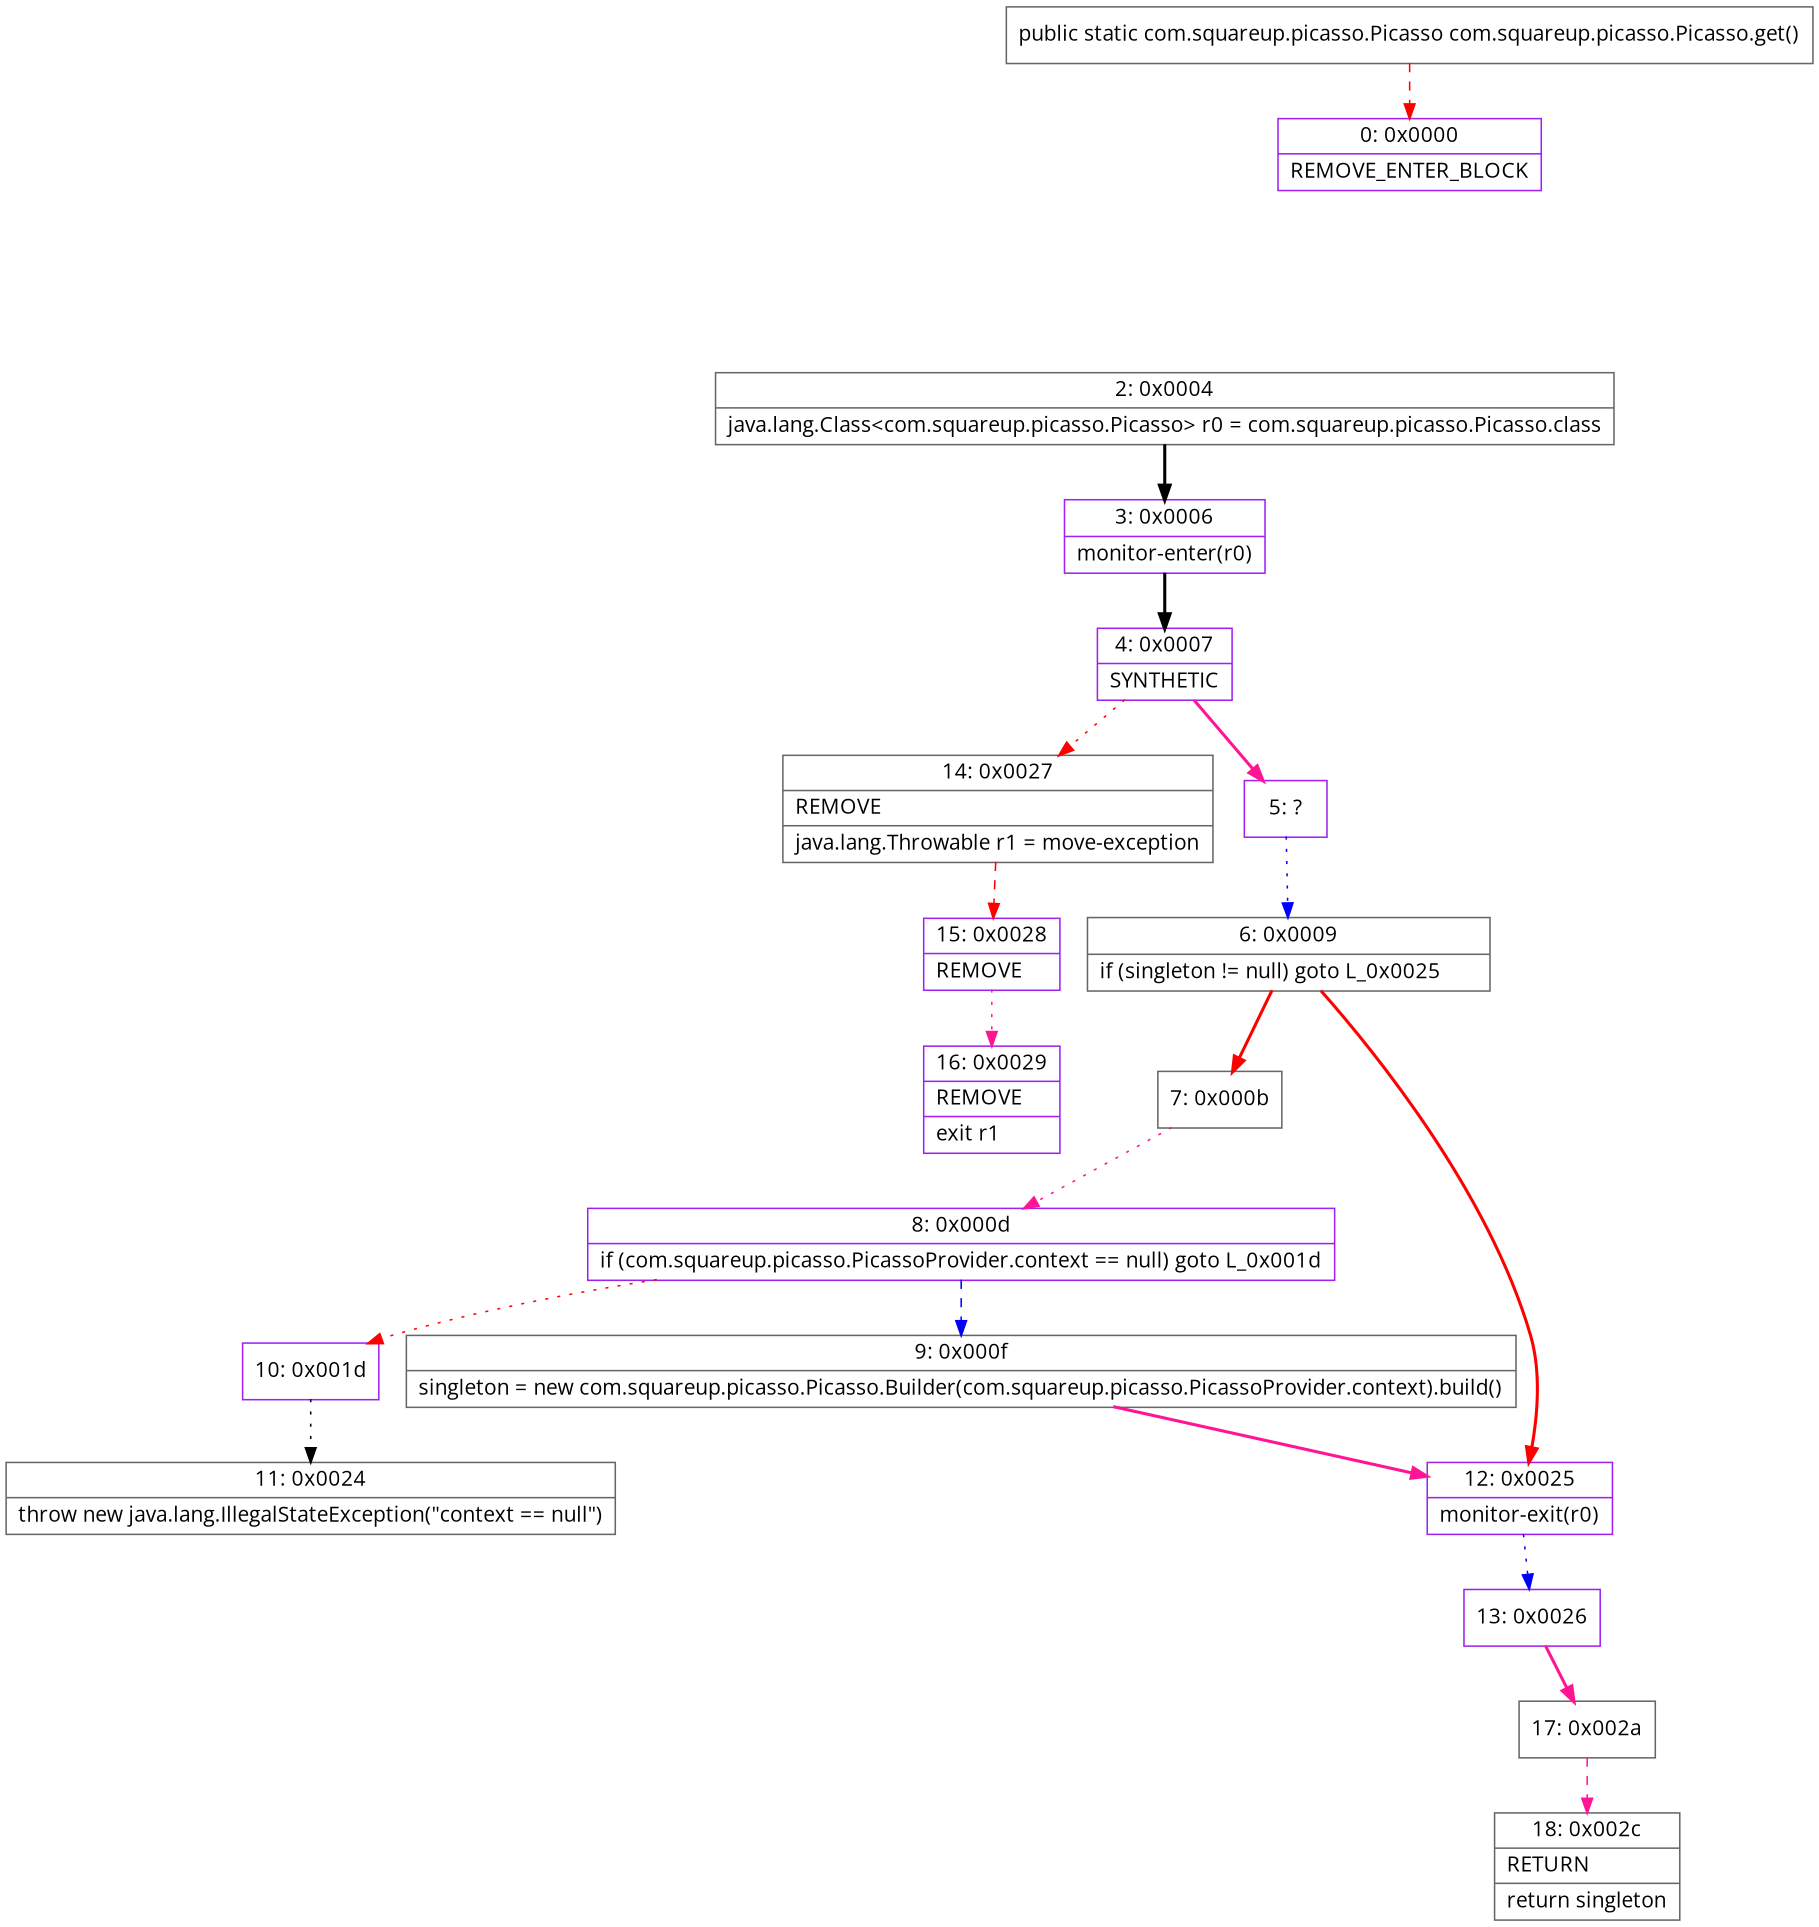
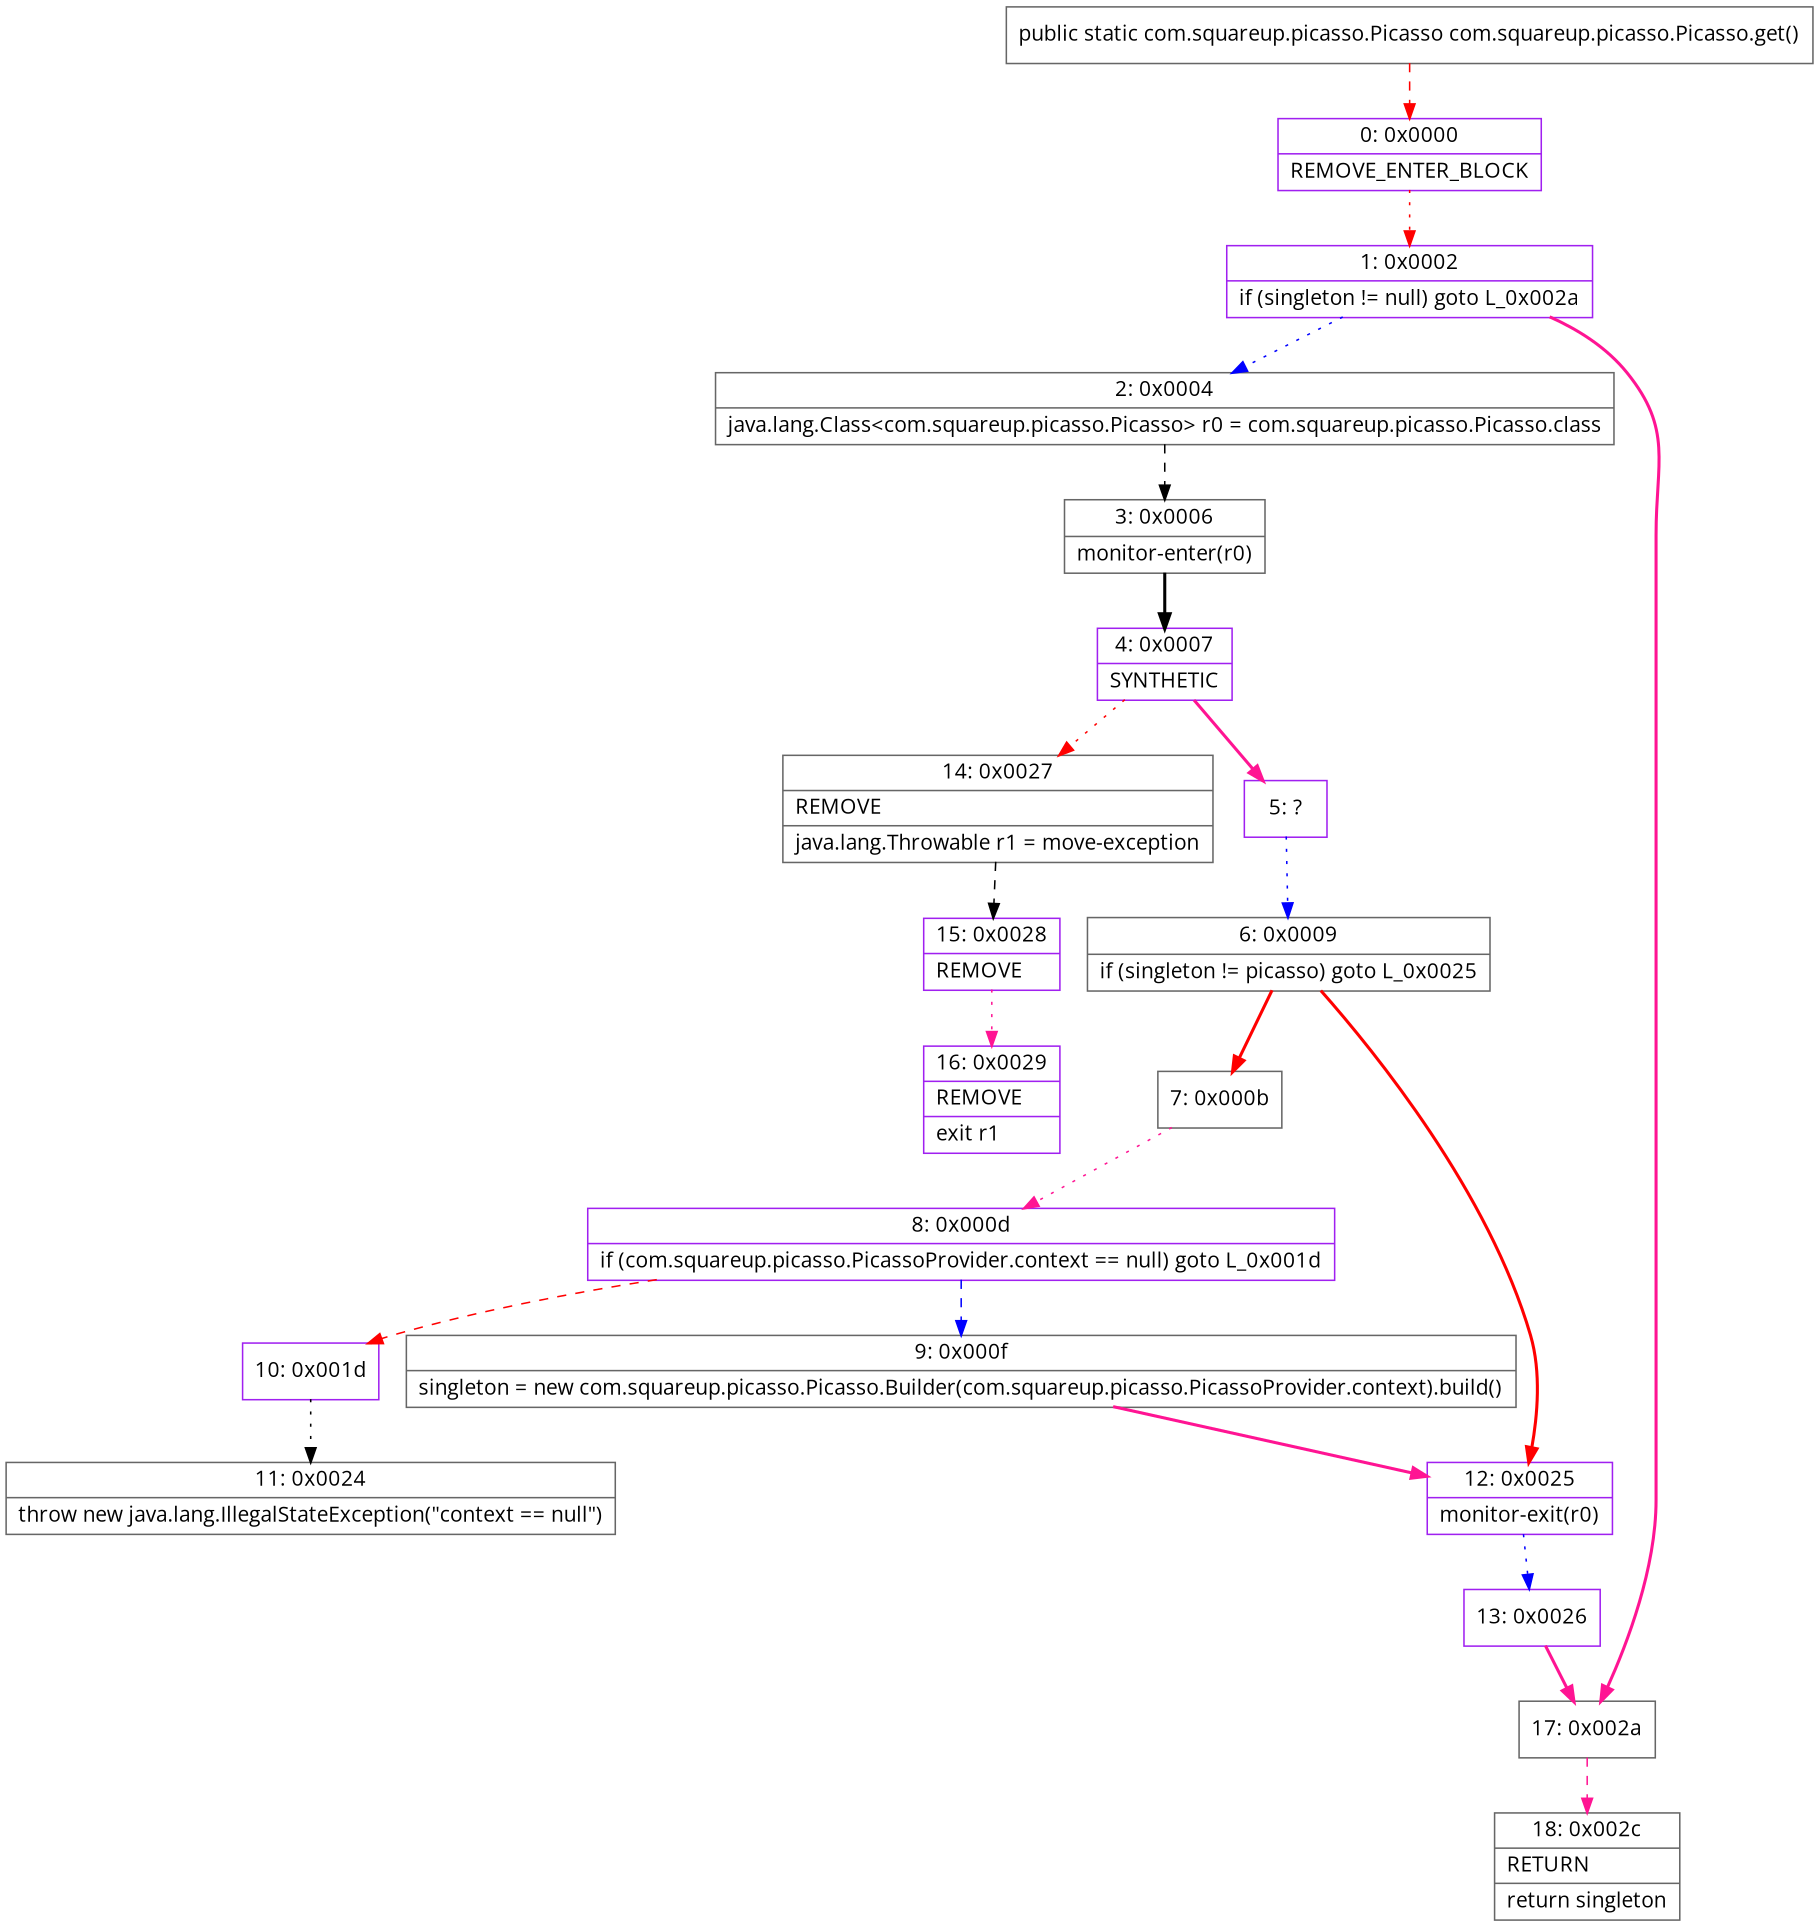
none -> (1410, 282)
(1165, 465) -> (1165, 465)
(1165, 536) -> (1165, 536)
(995, 882) -> (995, 882)
(1270, 972) -> (1289, 972)
(518, 1305) -> (518, 1305)
